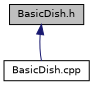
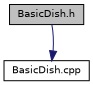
(40, 48) -> (53, 38)
